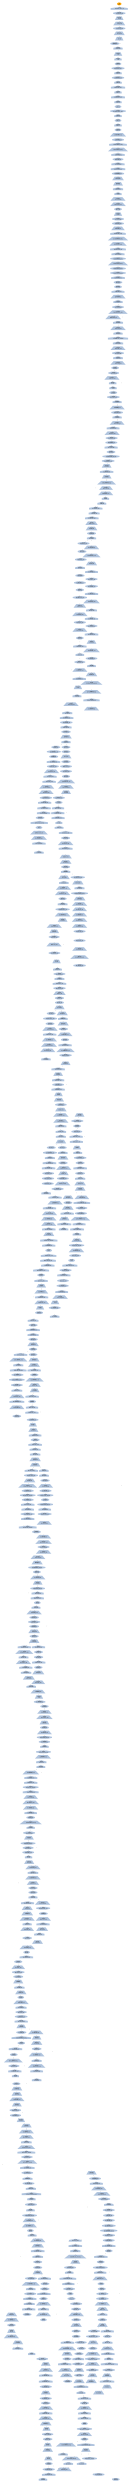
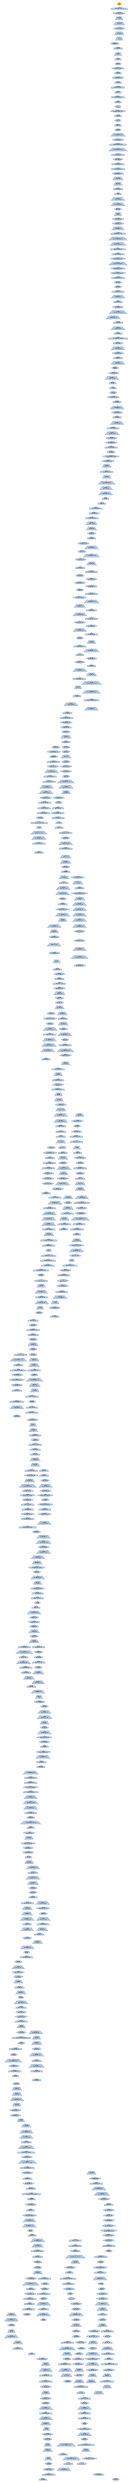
(17, 1396) -> none
